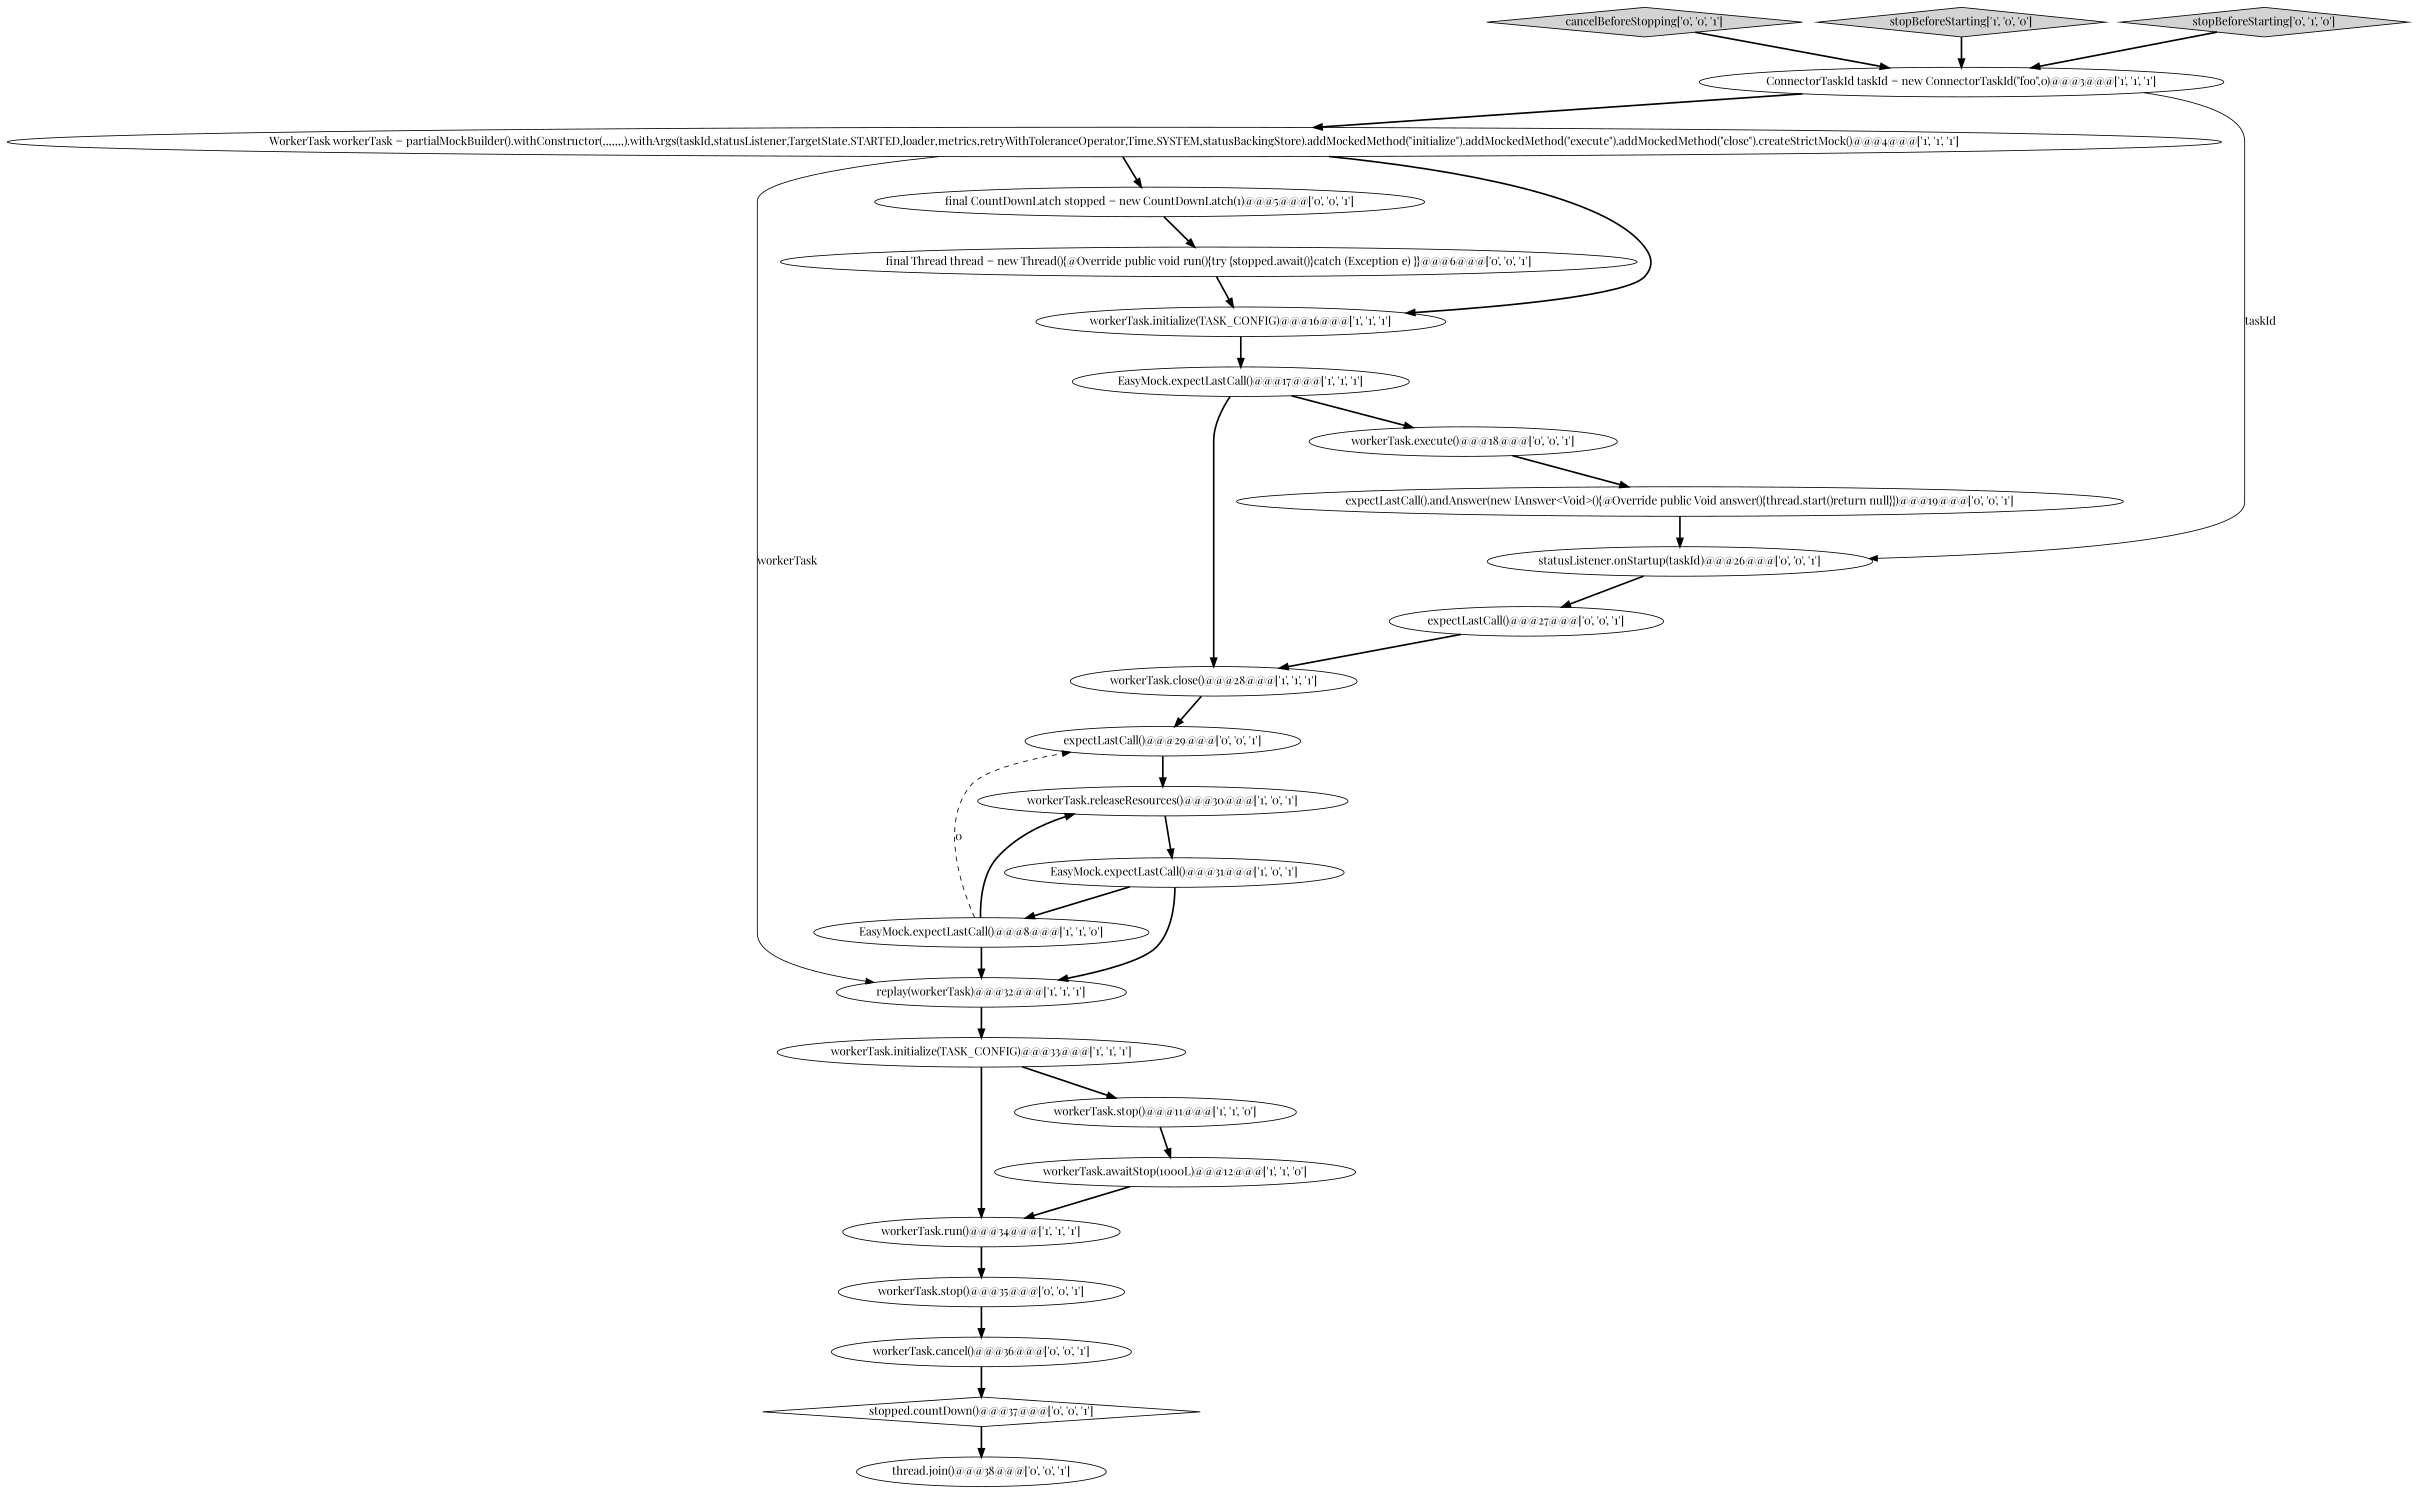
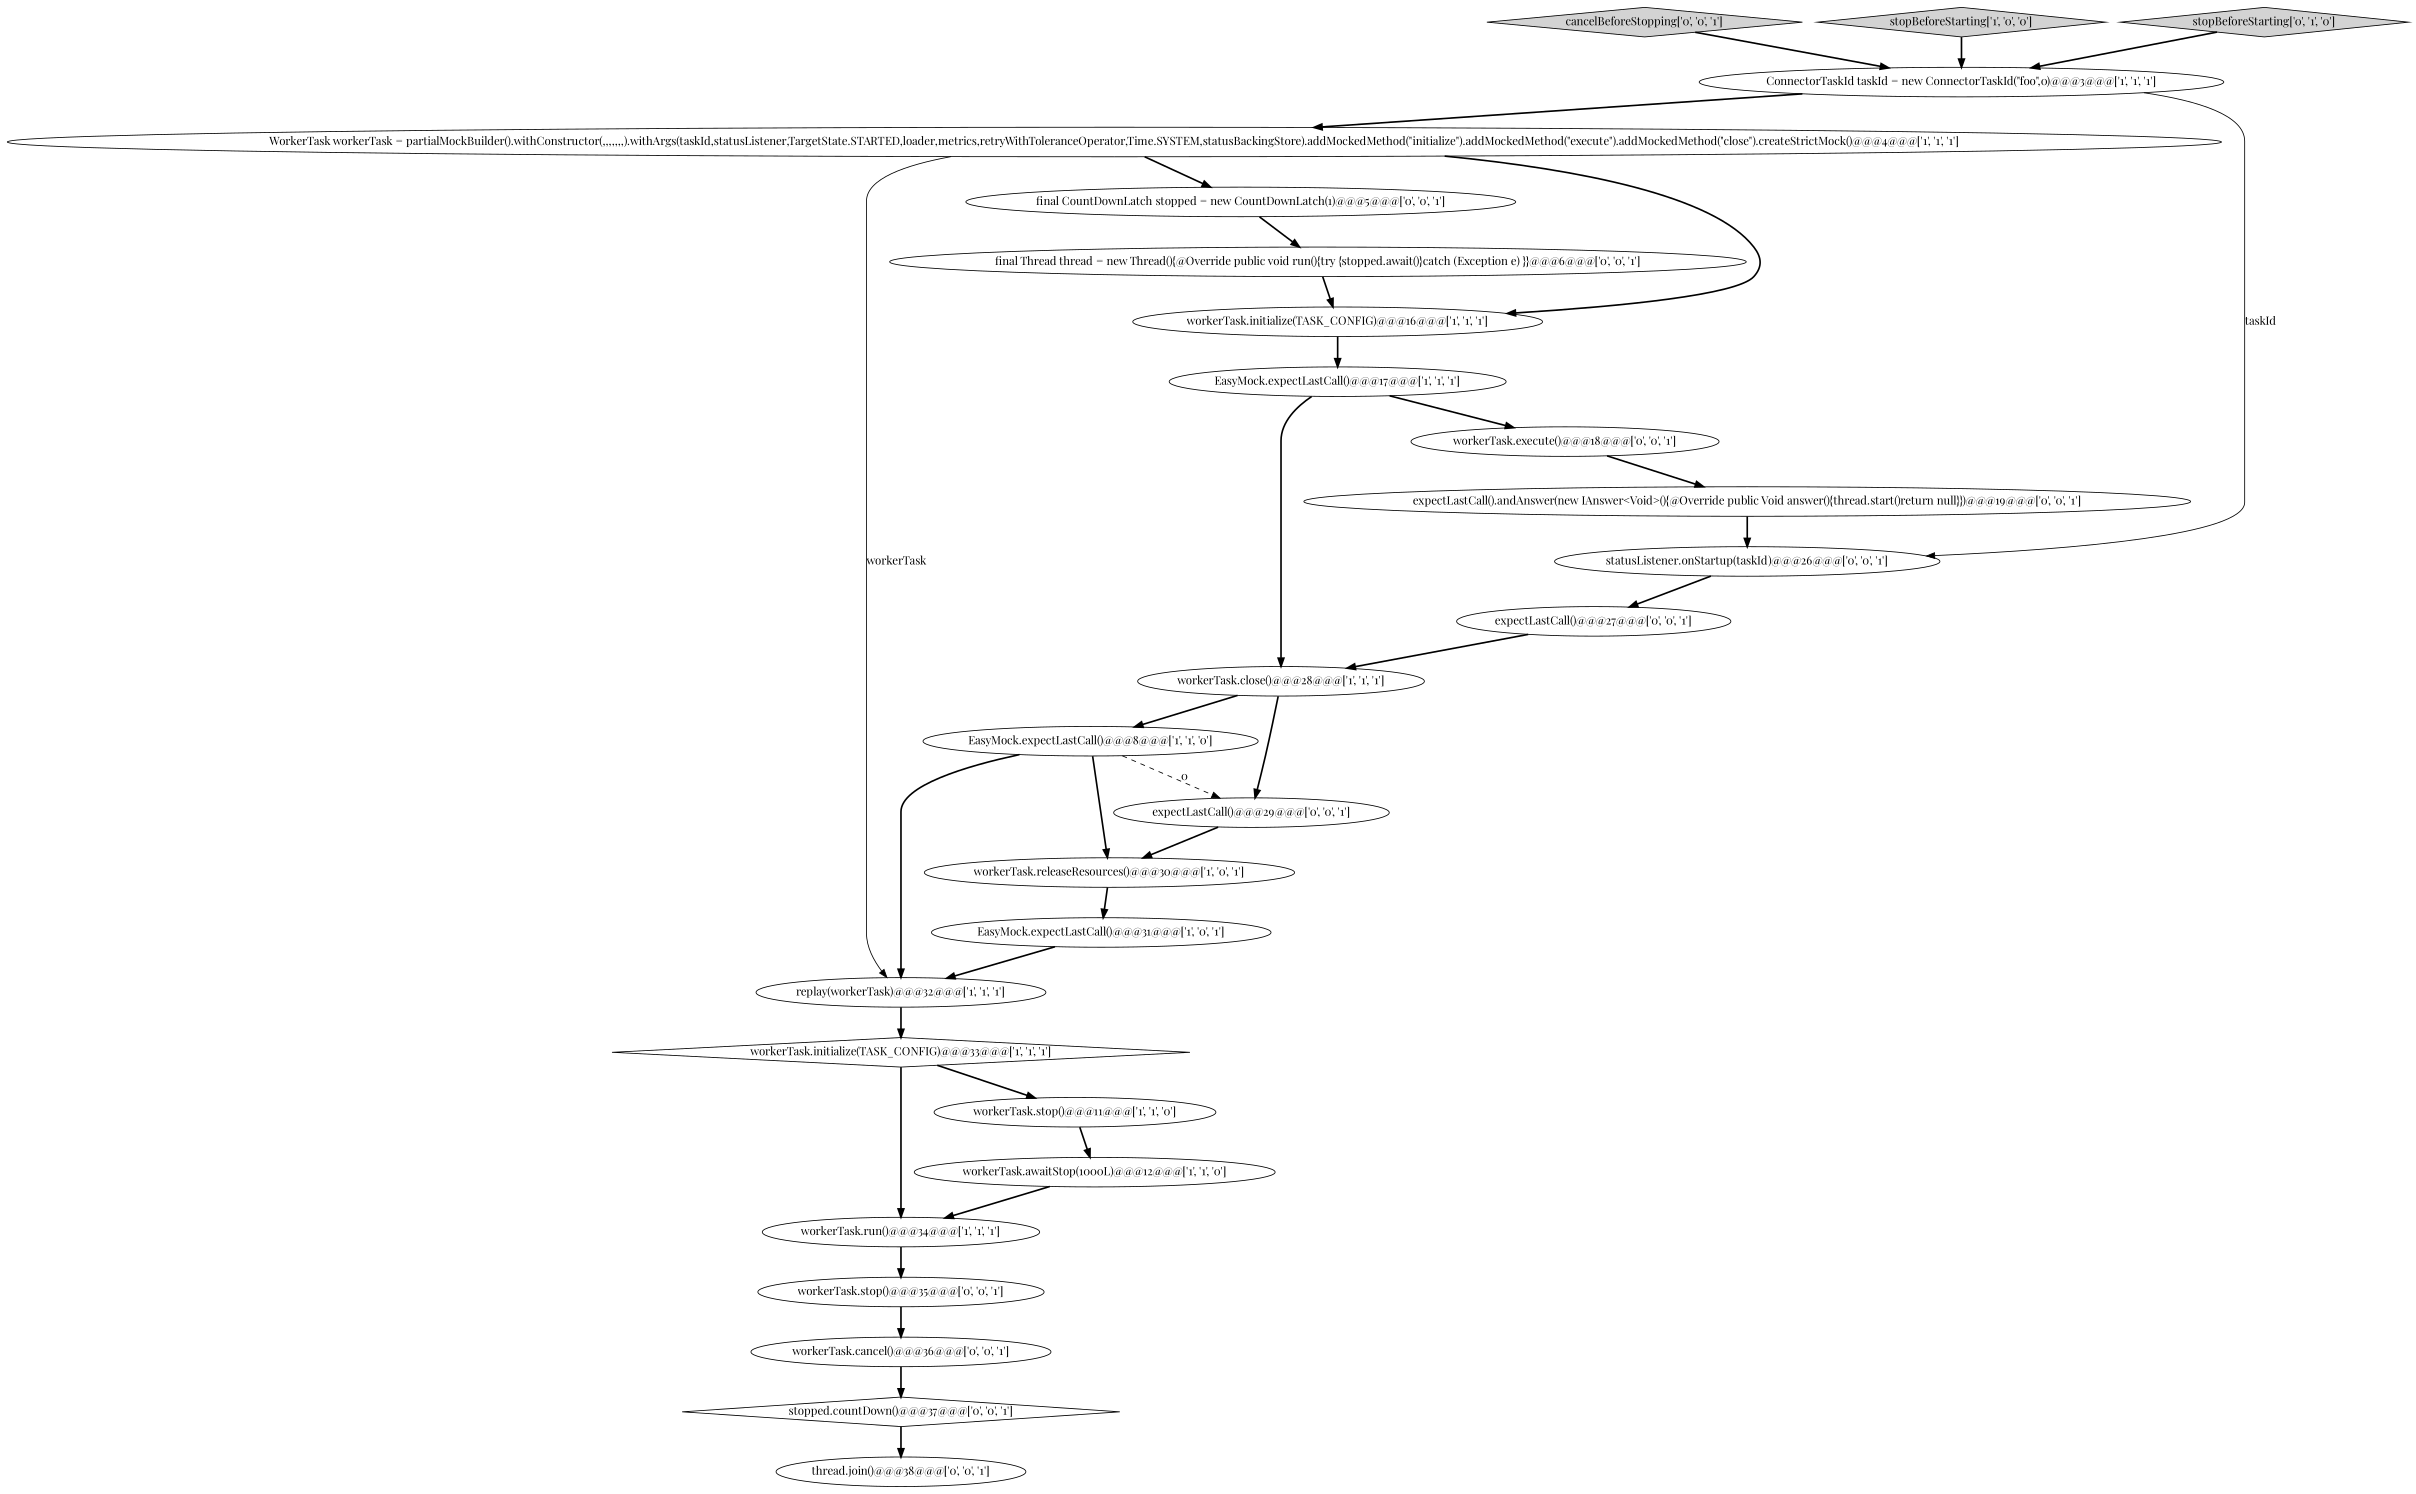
(1082, 901) -> (1190, 710)
(981, 1052) -> (901, 1052)
